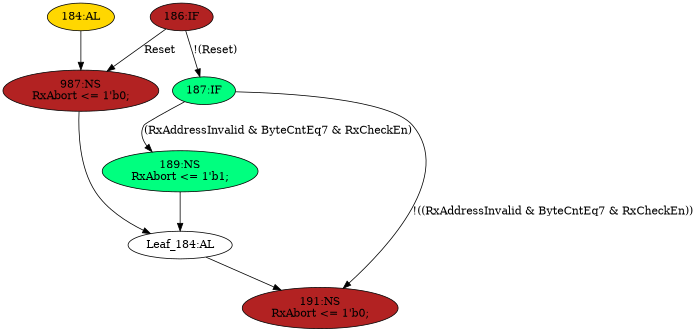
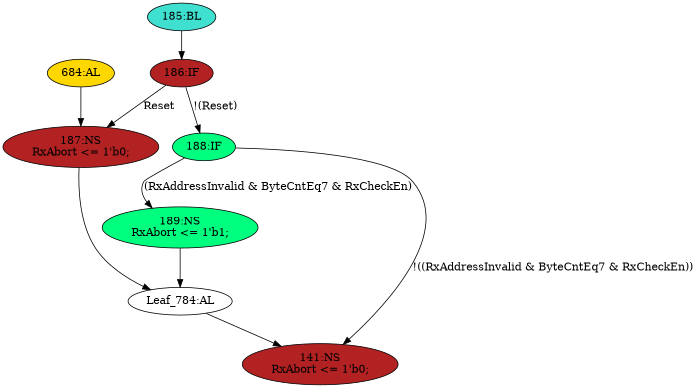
(81, 17) -> (81, 73)
none -> (182, 17)
(81, 91) -> (81, 147)
(204, 91) -> (204, 147)
(180, 245) -> (180, 301)
(320, 308) -> (320, 364)
